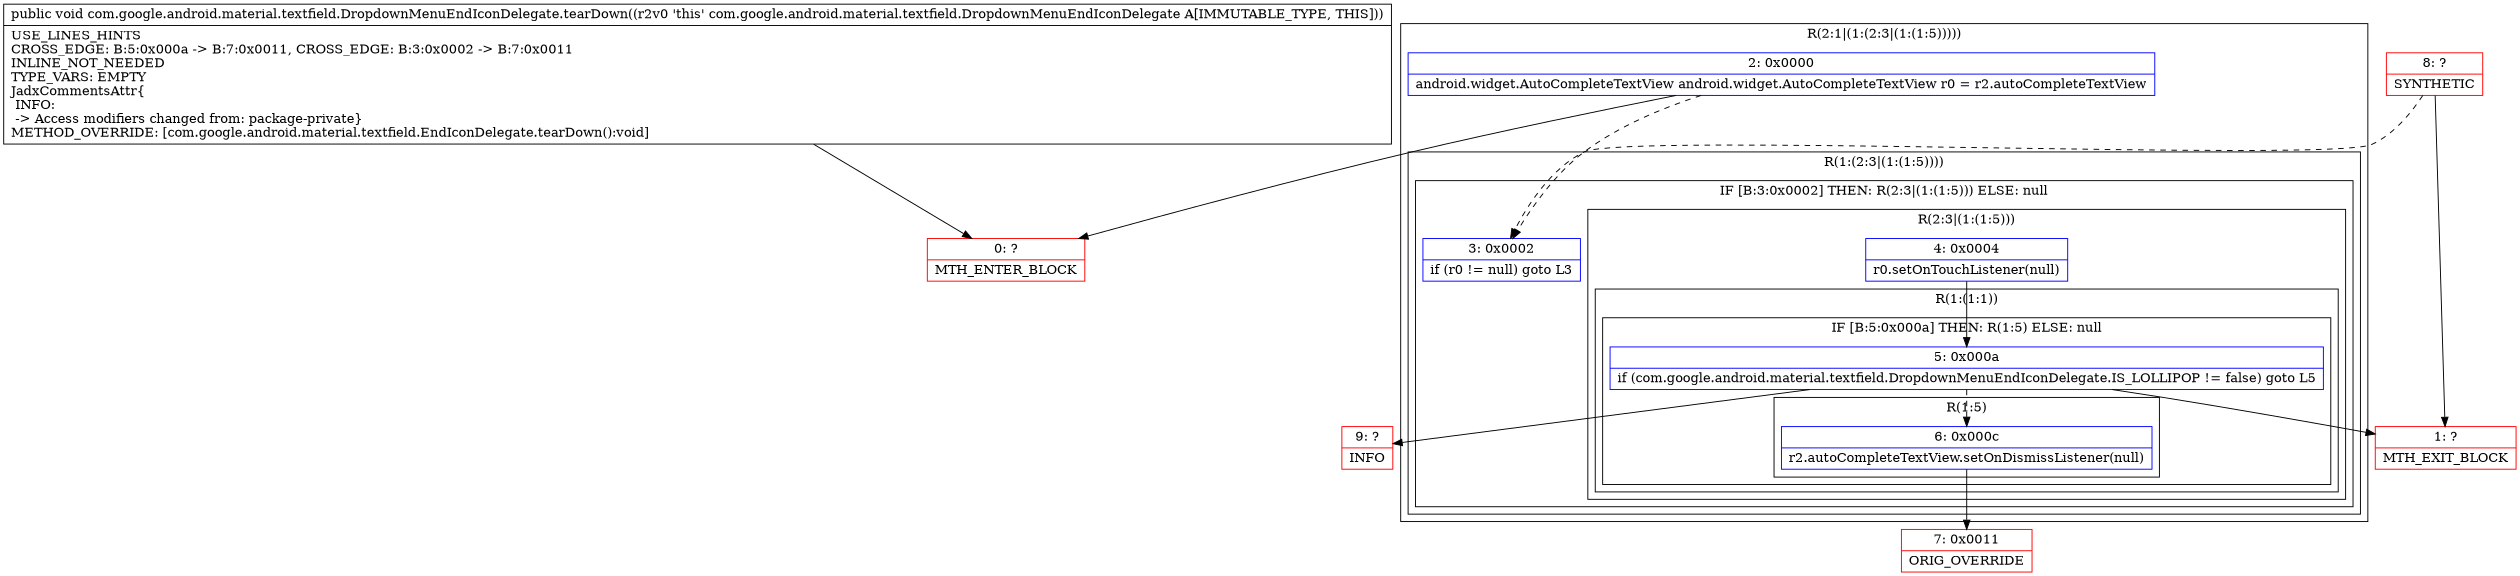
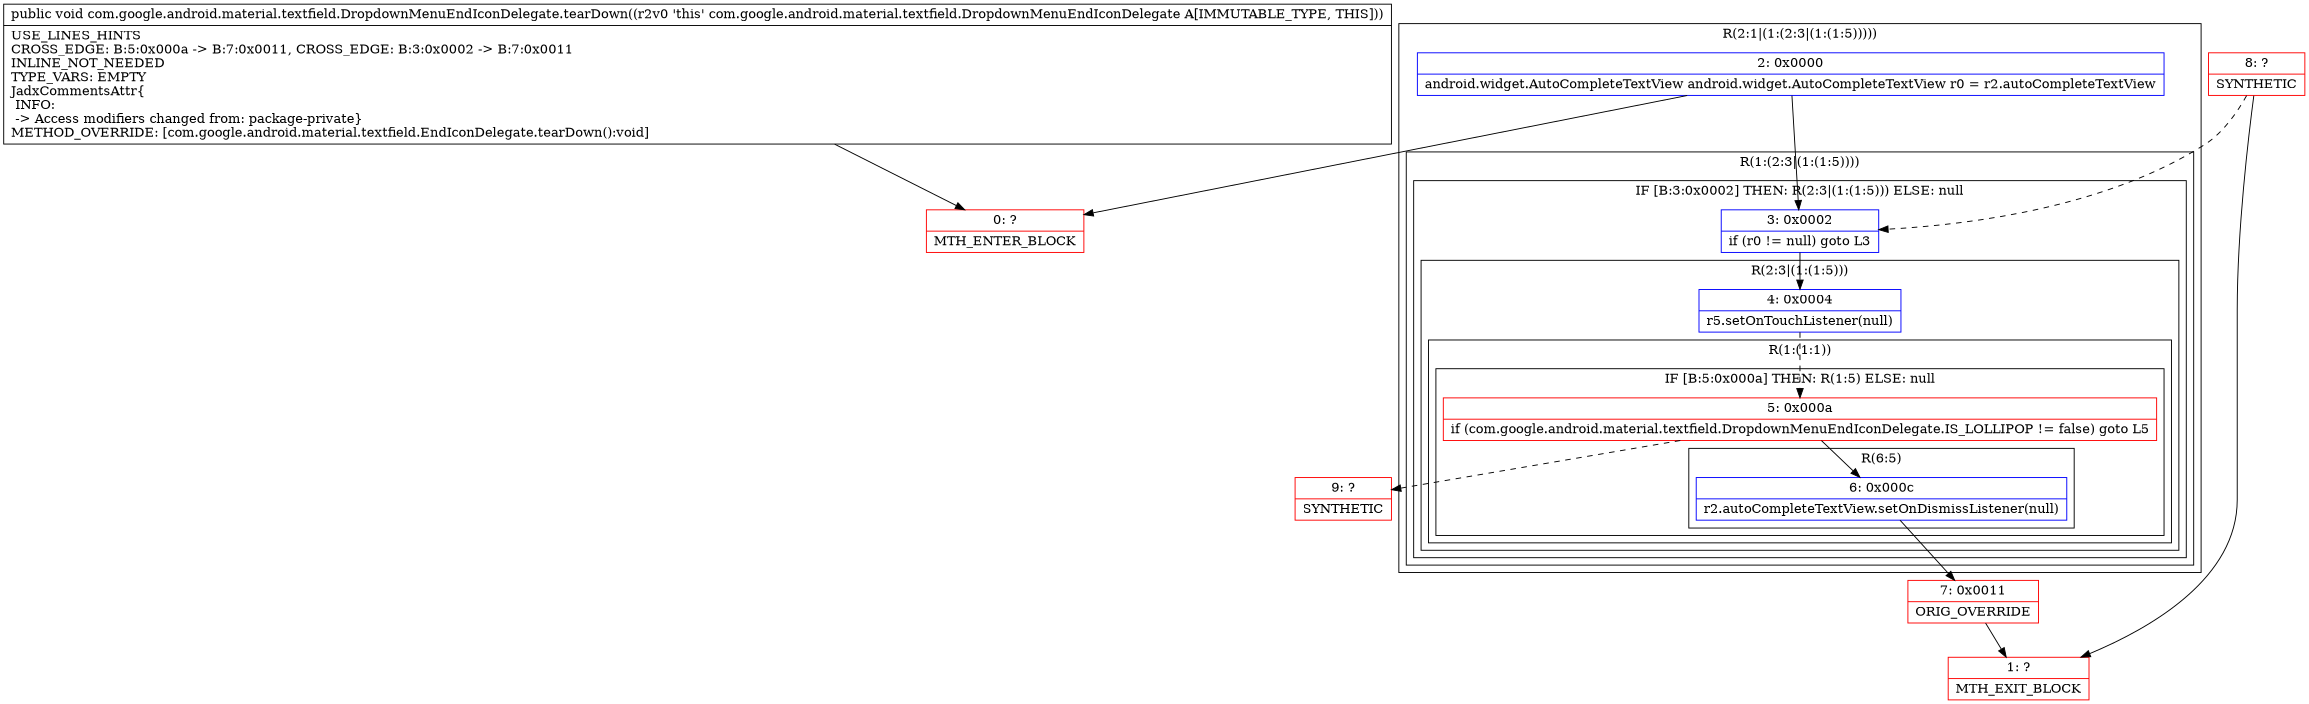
(1595, 144) -> (1795, 145)
none -> (1800, 266)
(1967, 270) -> (1800, 321)
(1967, 309) -> (1800, 360)
(1967, 368) -> (1800, 419)
(1967, 403) -> (1837, 456)
(1967, 408) -> (1881, 459)
(2239, 410) -> (1993, 636)
(1616, 415) -> (1541, 464)
(1367, 458) -> (1343, 509)
